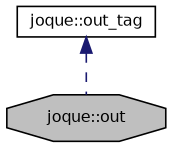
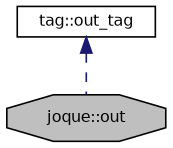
(86, 22) -> (86, 22)
